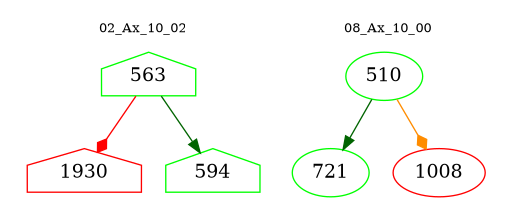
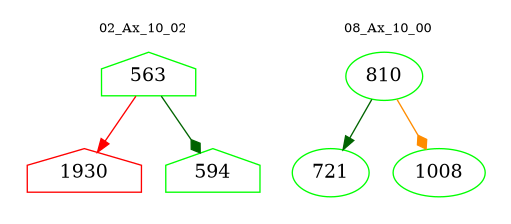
(384, 76) -> (384, 76)
(121, 118) -> (121, 119)
(177, 119) -> (176, 118)
(439, 173) -> (439, 173)
